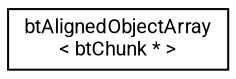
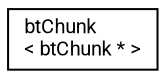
(118, 39) -> (83, 39)
